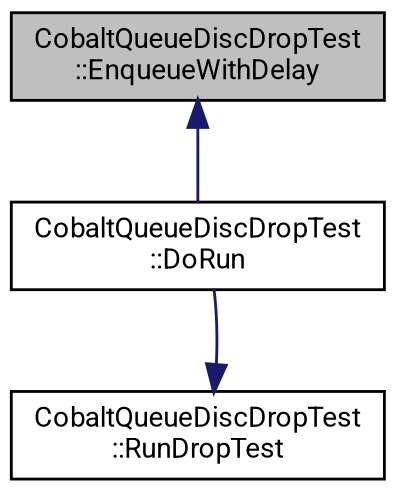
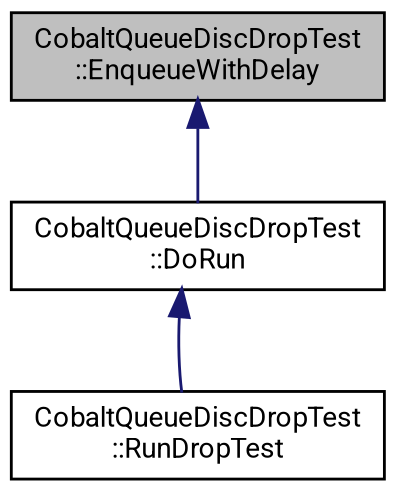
(217, 326) -> (179, 355)
